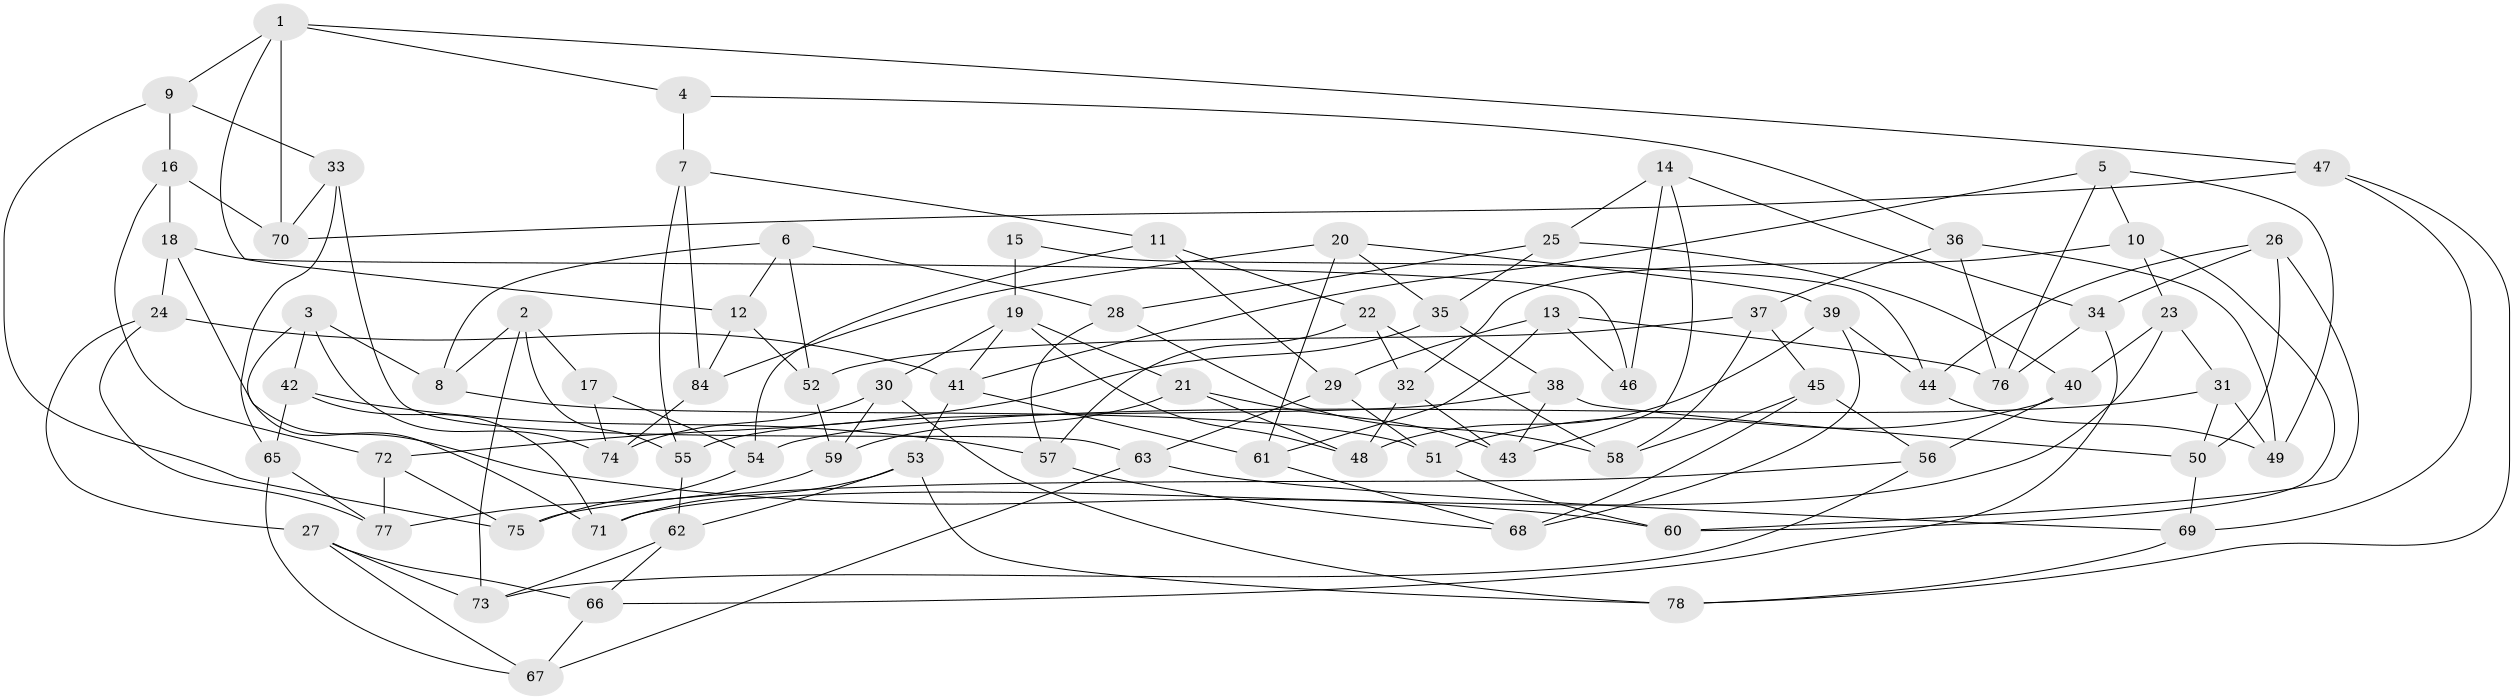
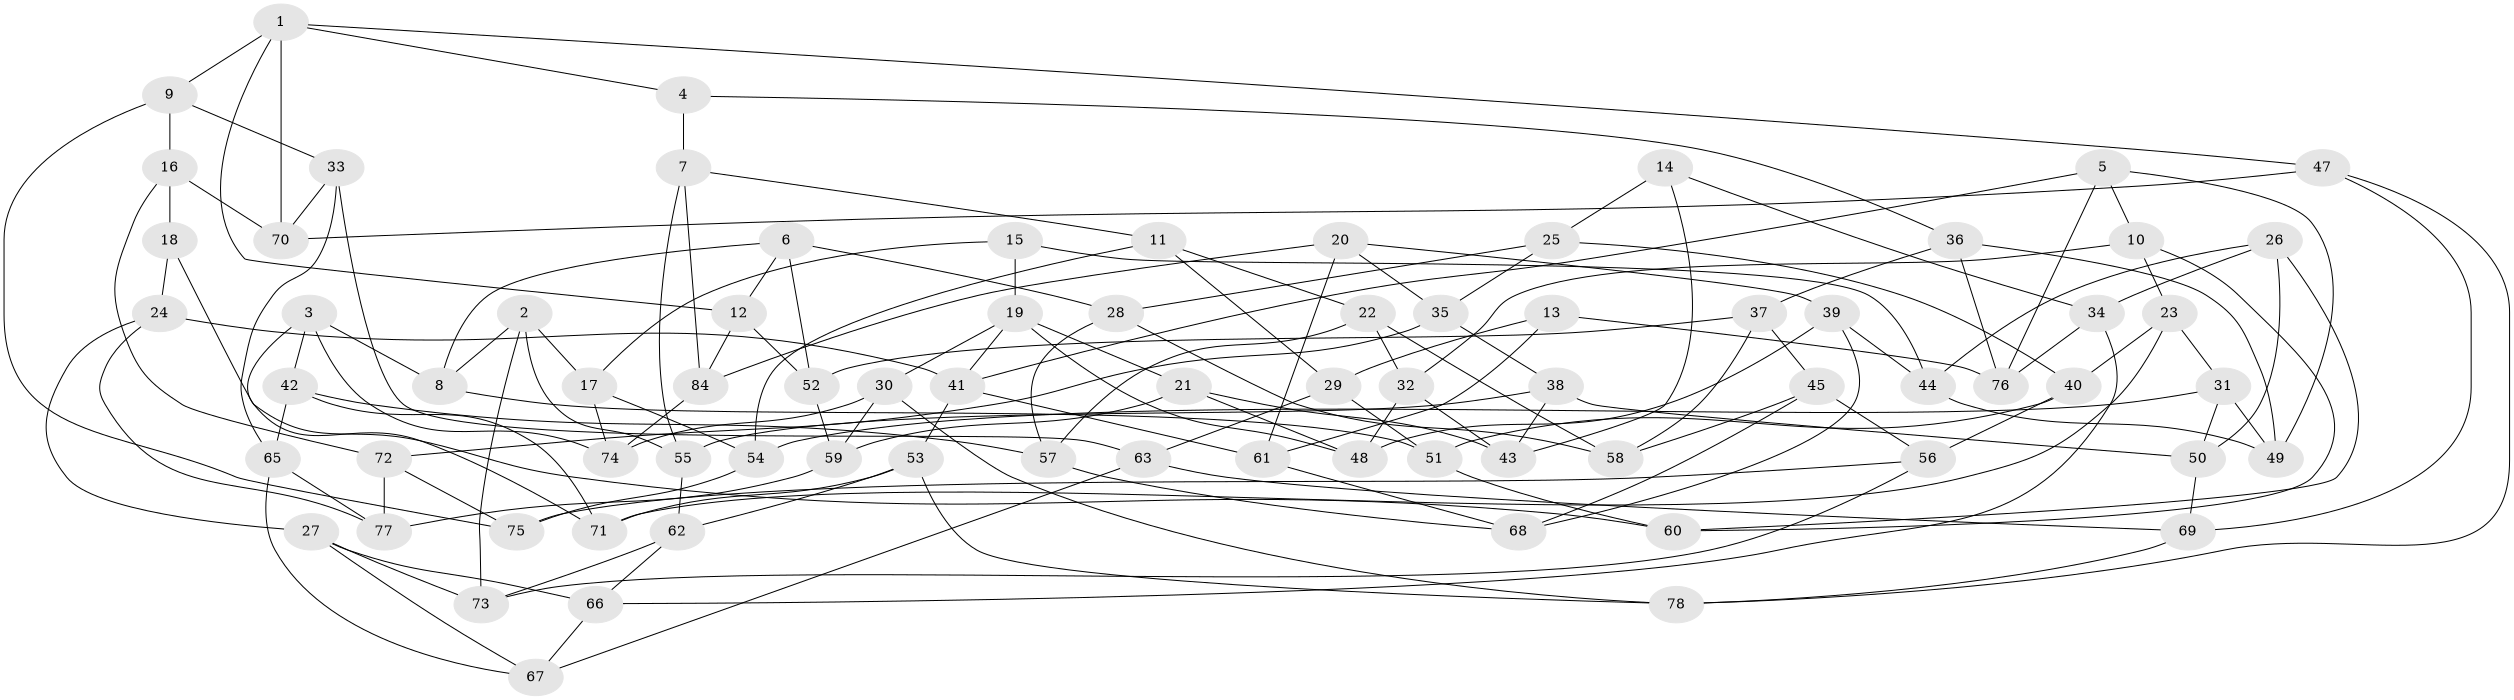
none -> (781, 268)
(1629, 386) -> none
